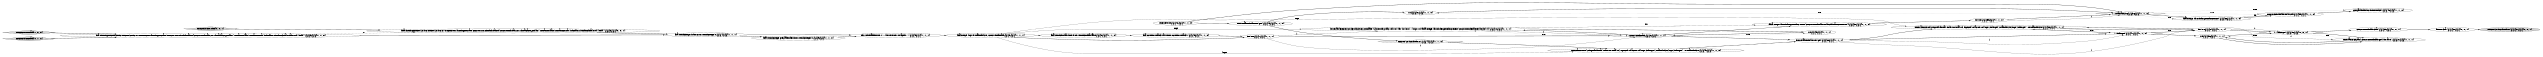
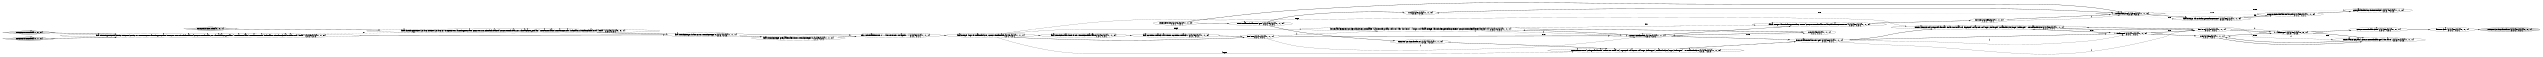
(1420, 42) -> (1420, 42)
